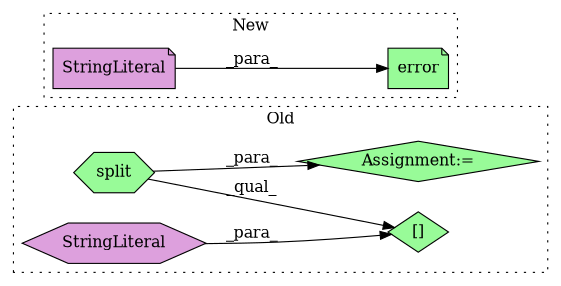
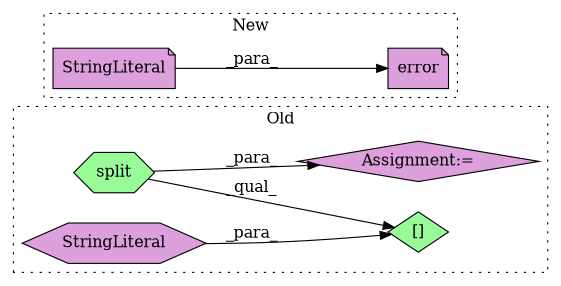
(418, 68) -> (418, 68)
(418, 161) -> (418, 161)
